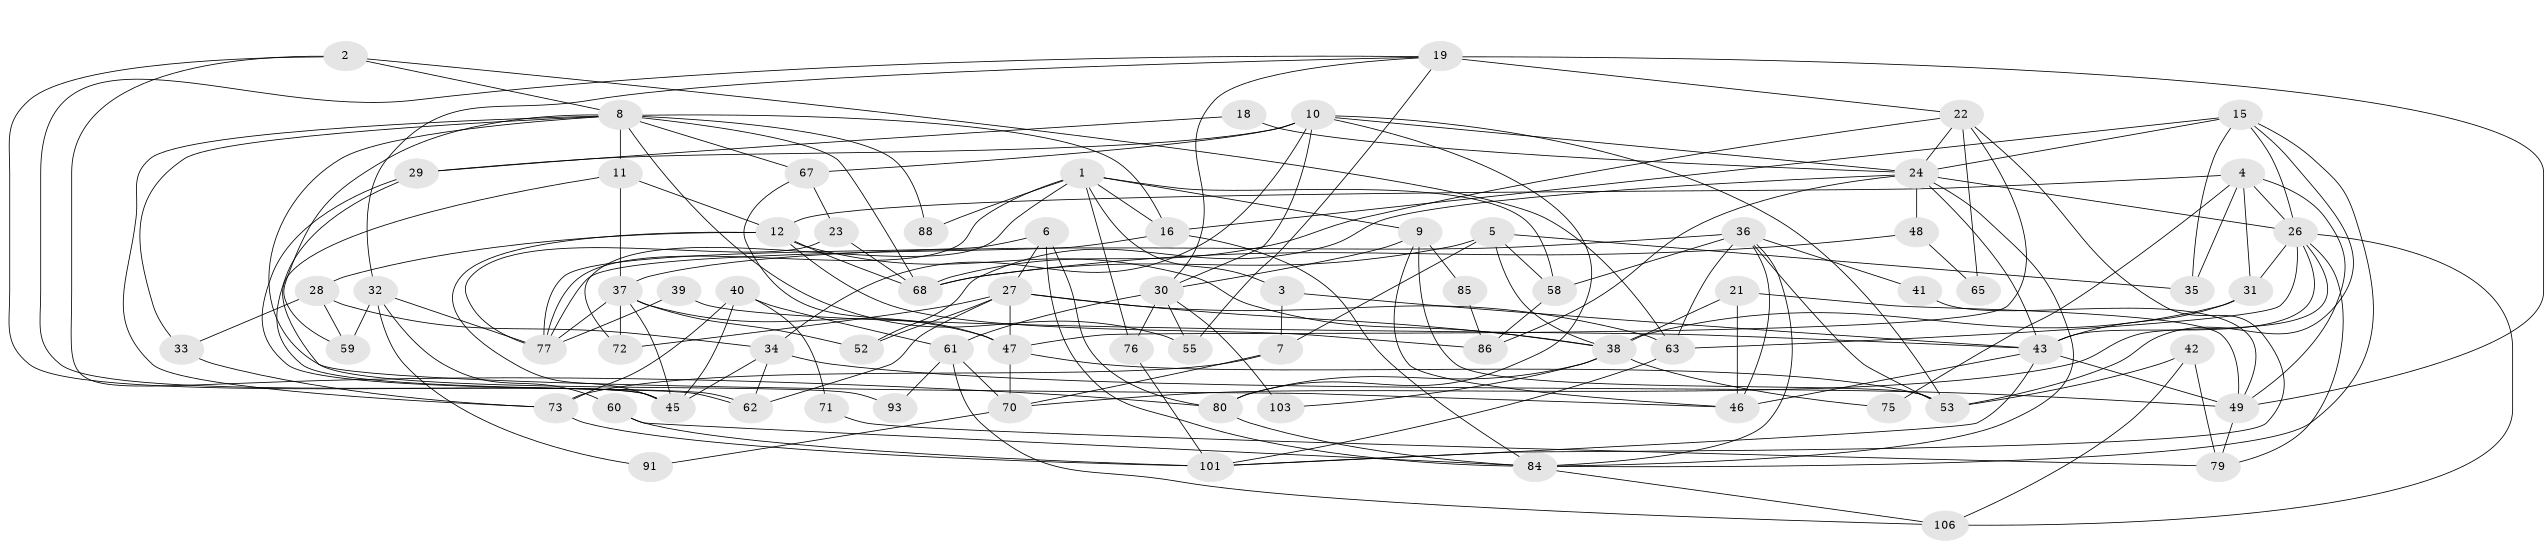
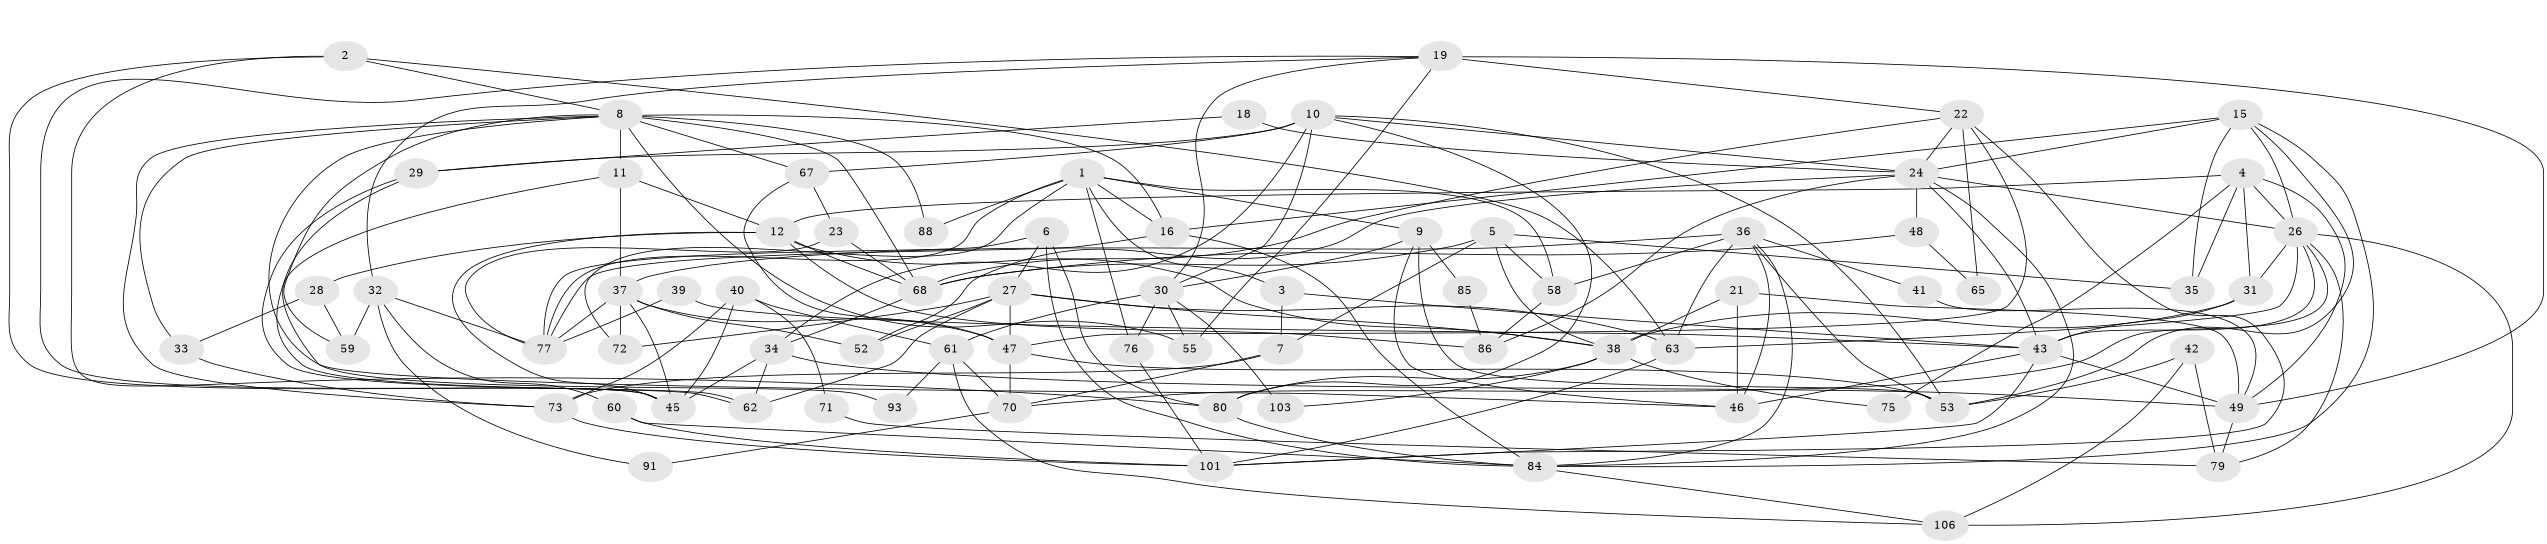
(530, 329) -> (827, 328)
